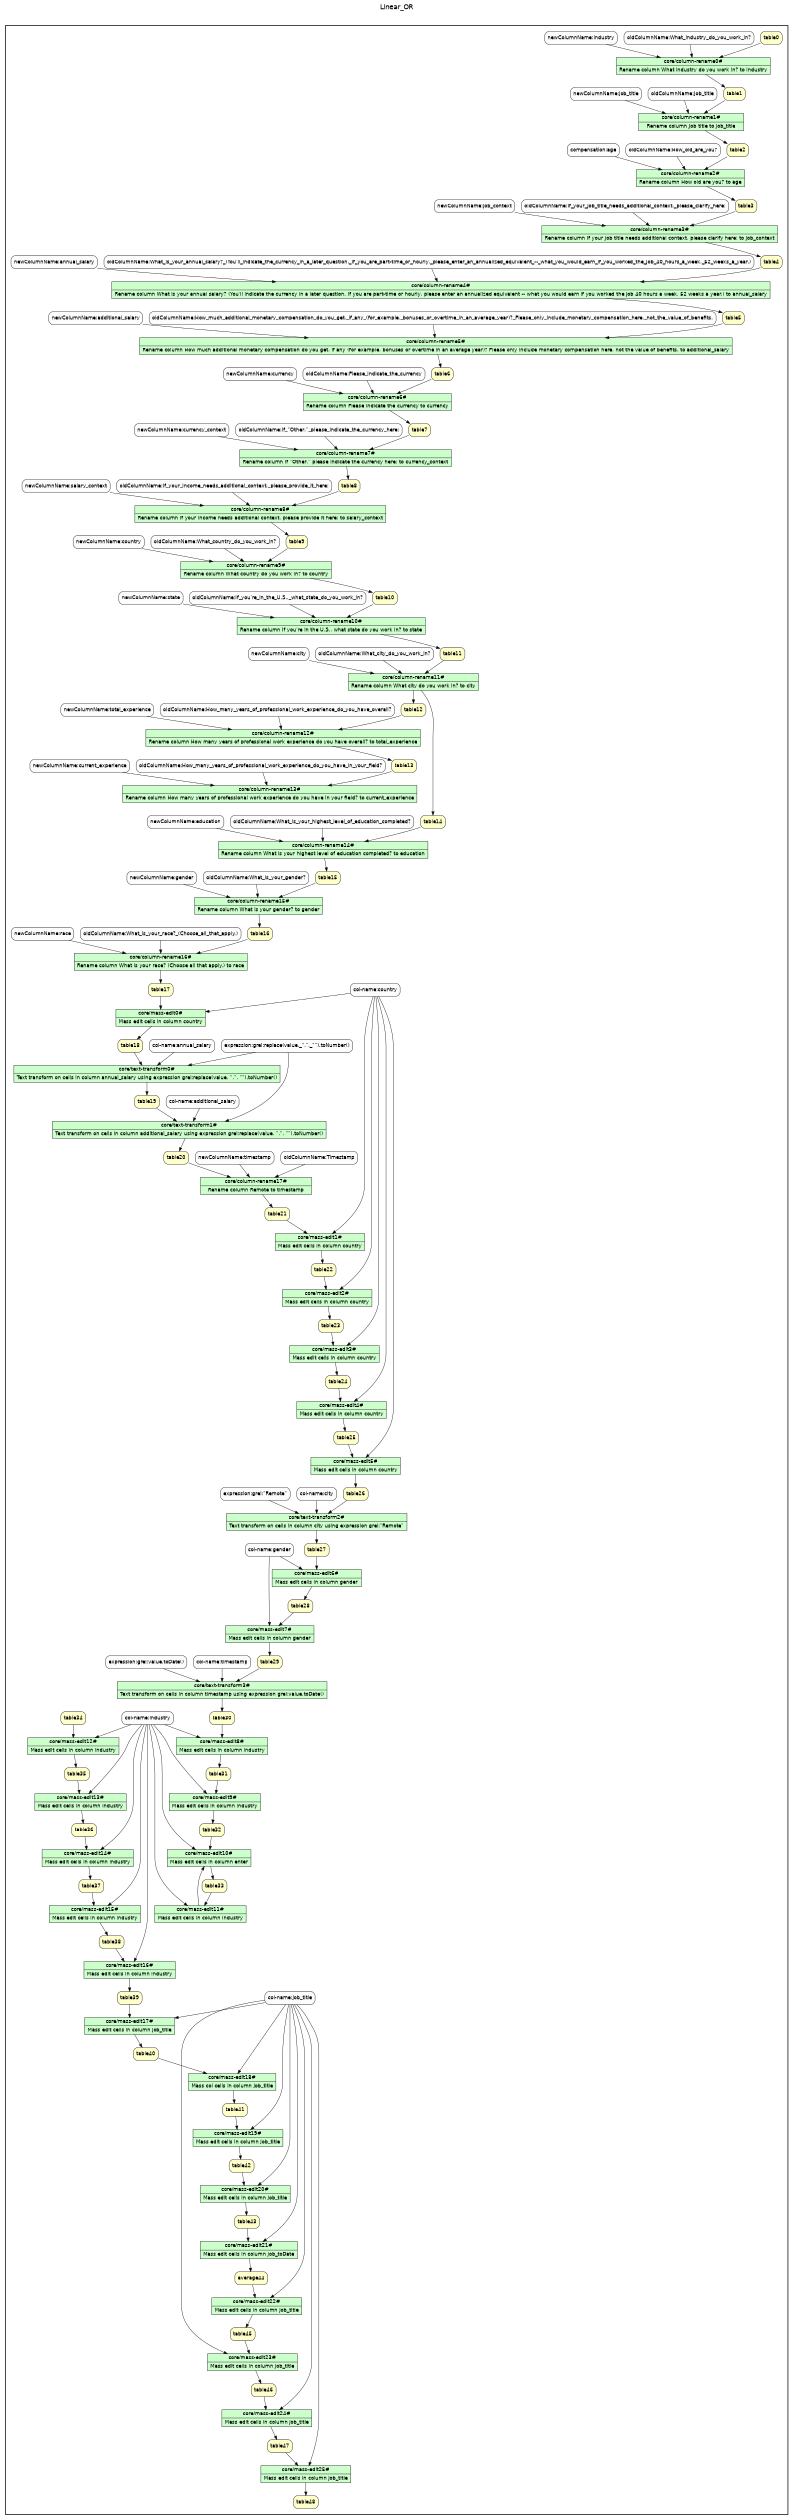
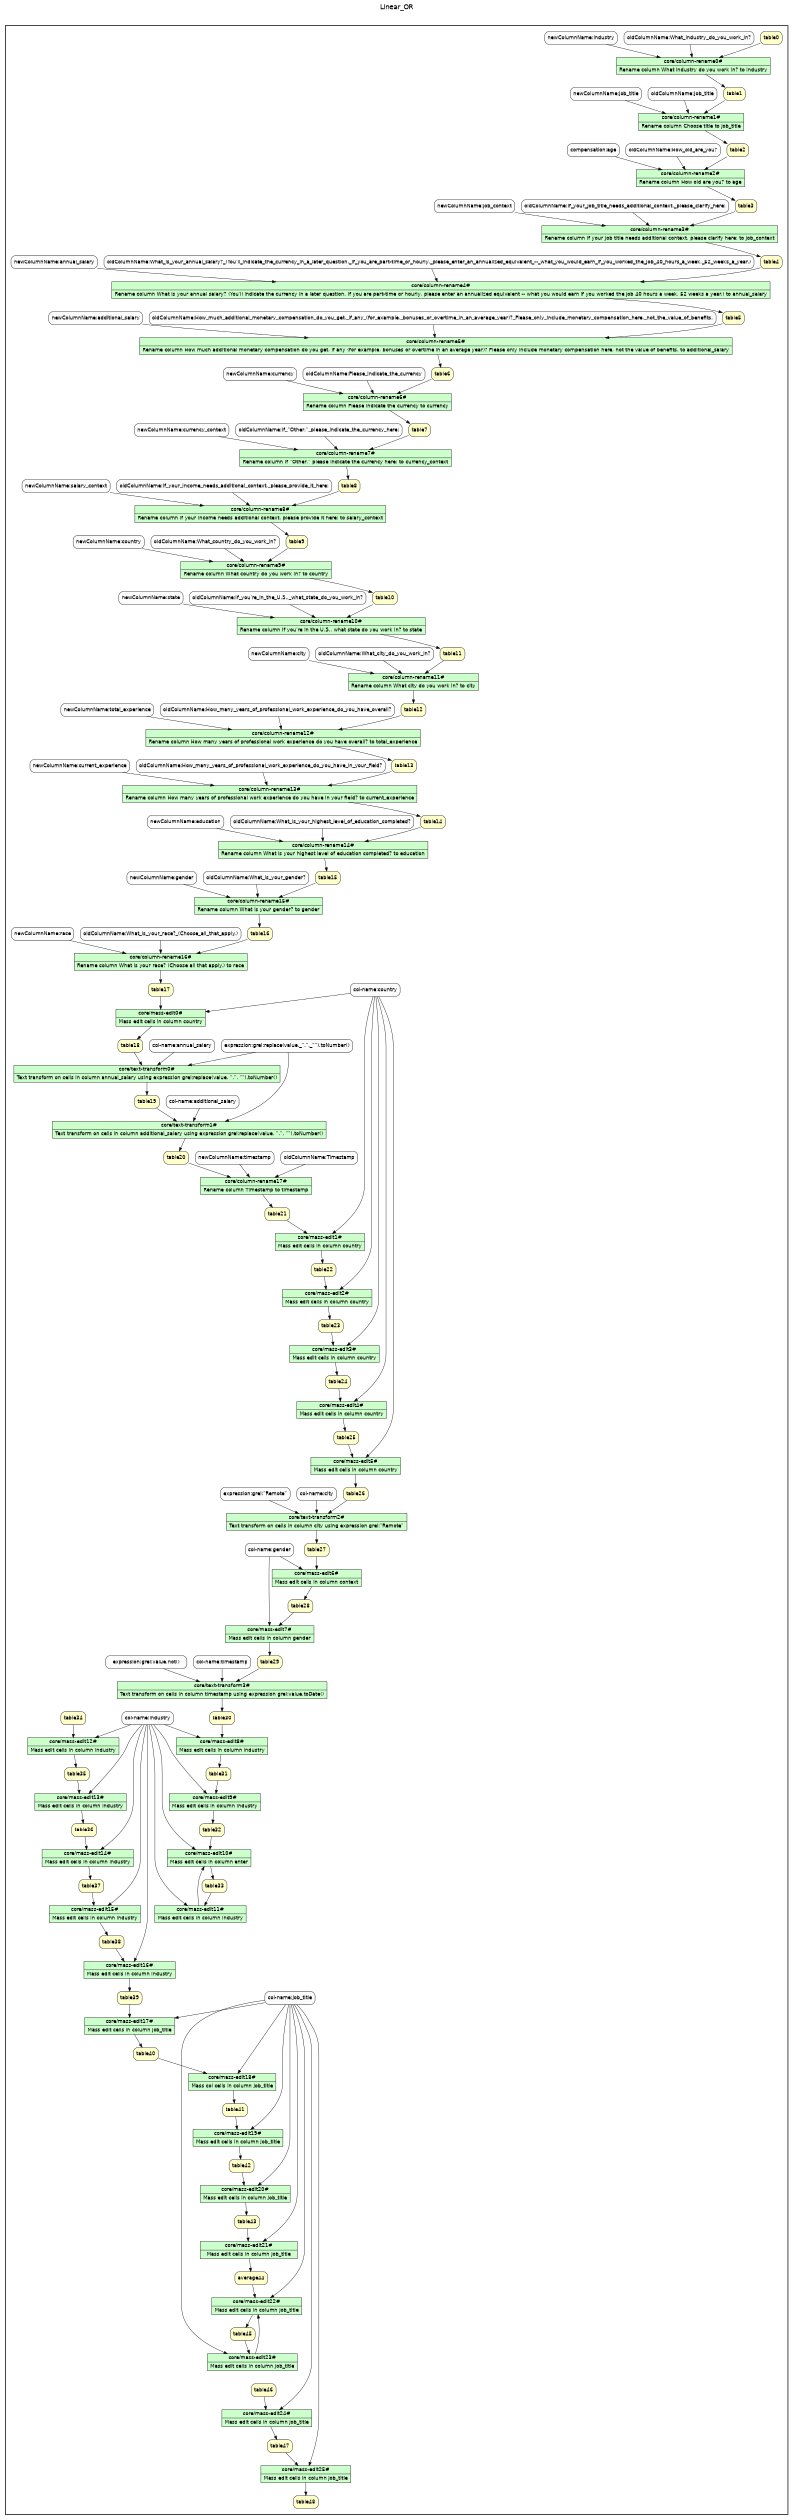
(691, 126) -> (691, 126)
(433, 749) -> (383, 808)
(256, 1190) -> (256, 1190)
(317, 1582) -> (317, 1582)
(146, 1662) -> (146, 1662)
(249, 2254) -> (249, 2254)
(258, 2375) -> (259, 2336)
